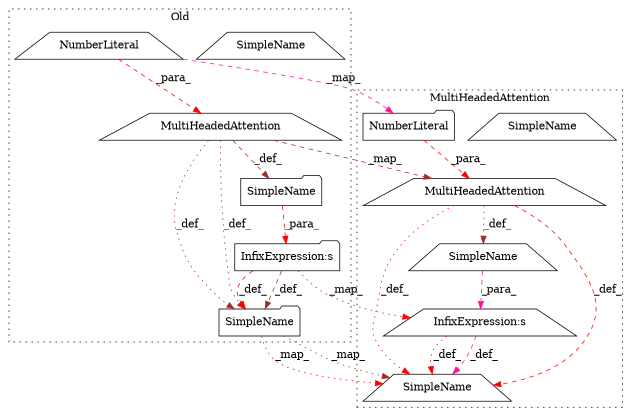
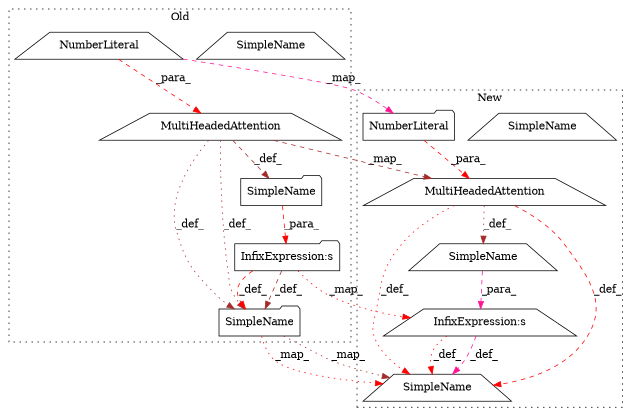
(490, 99) -> (490, 99)
